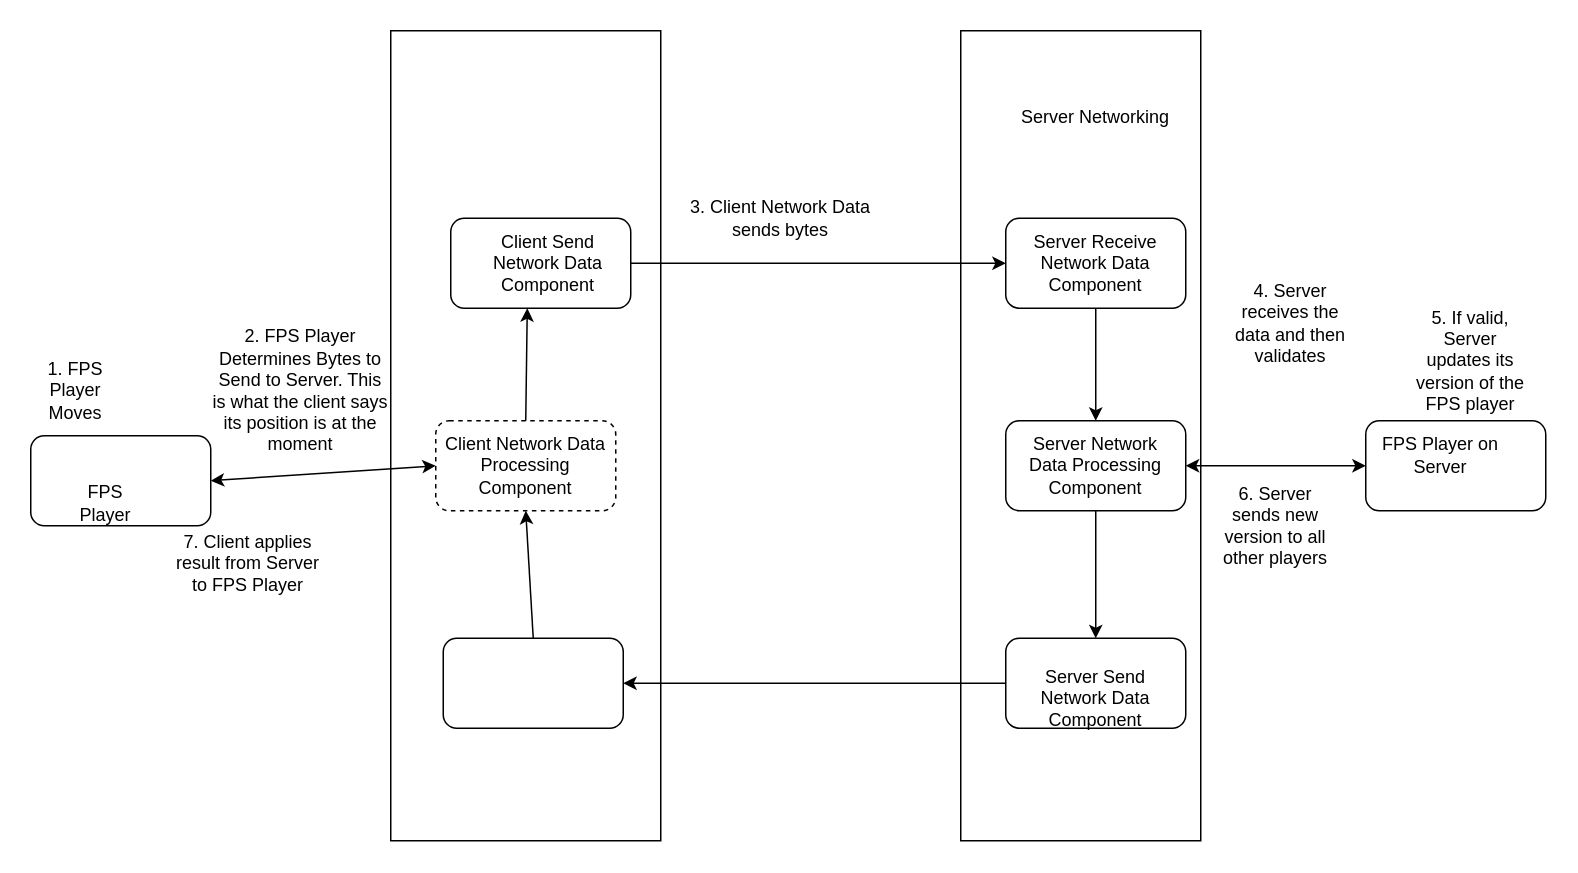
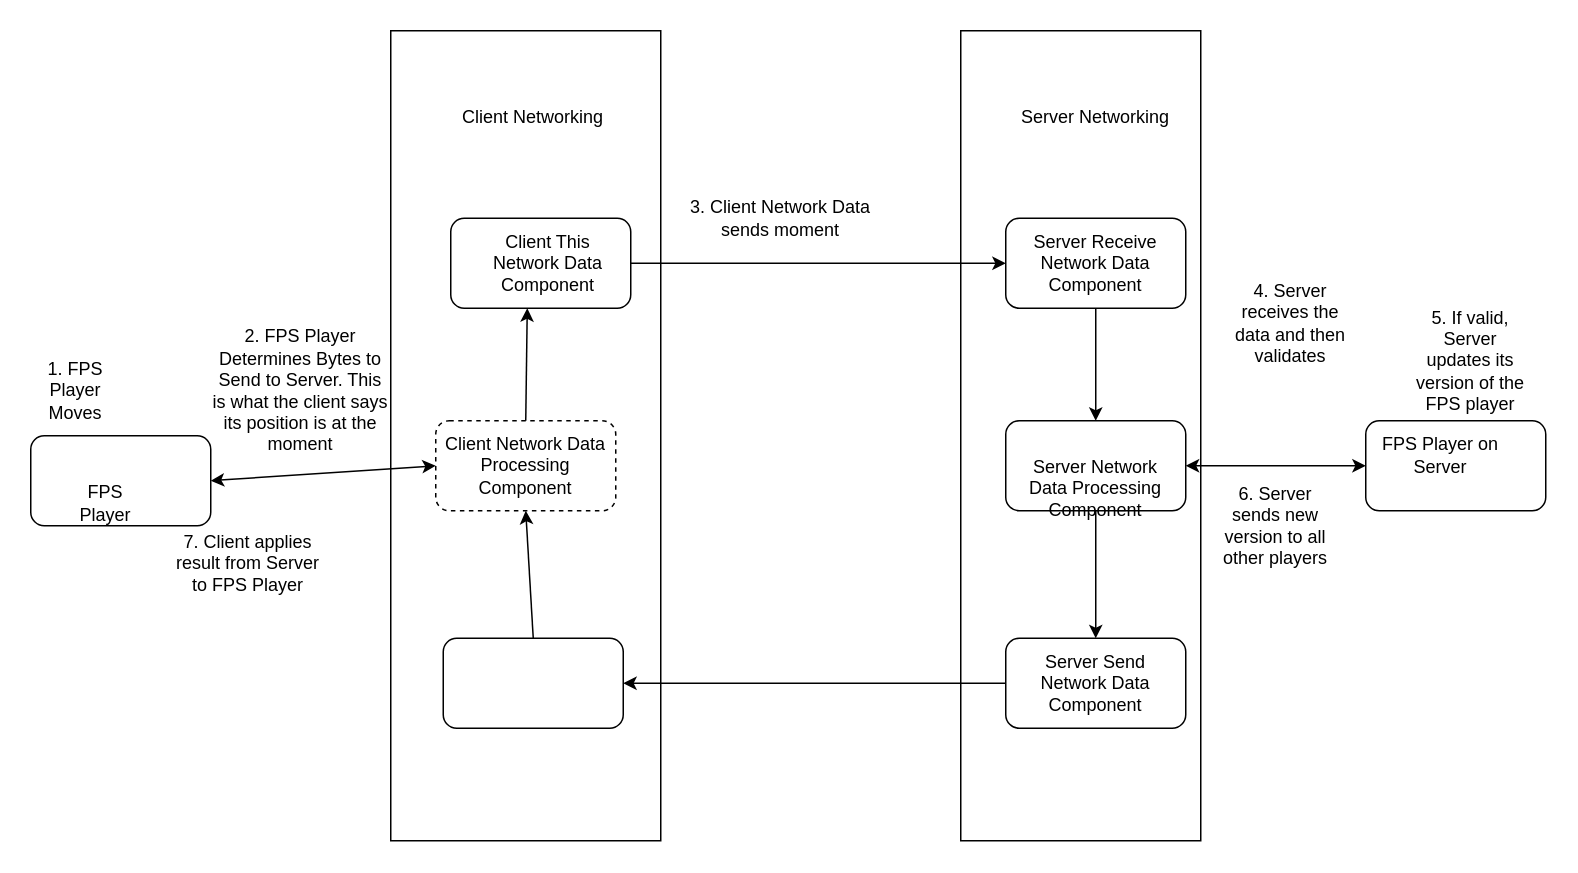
none -> (533, 118)
(781, 218) -> (781, 218)
(548, 263) -> (548, 263)
(1096, 466) -> (1096, 488)
(1096, 698) -> (1096, 683)
